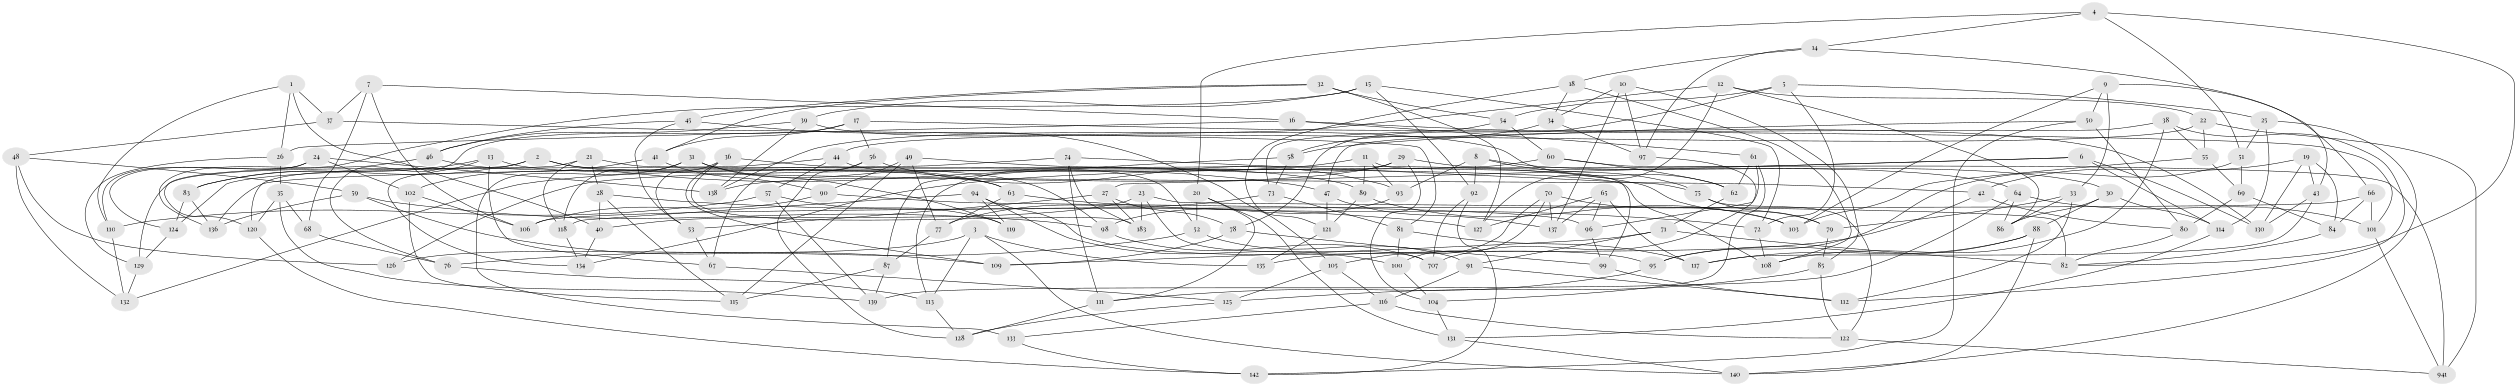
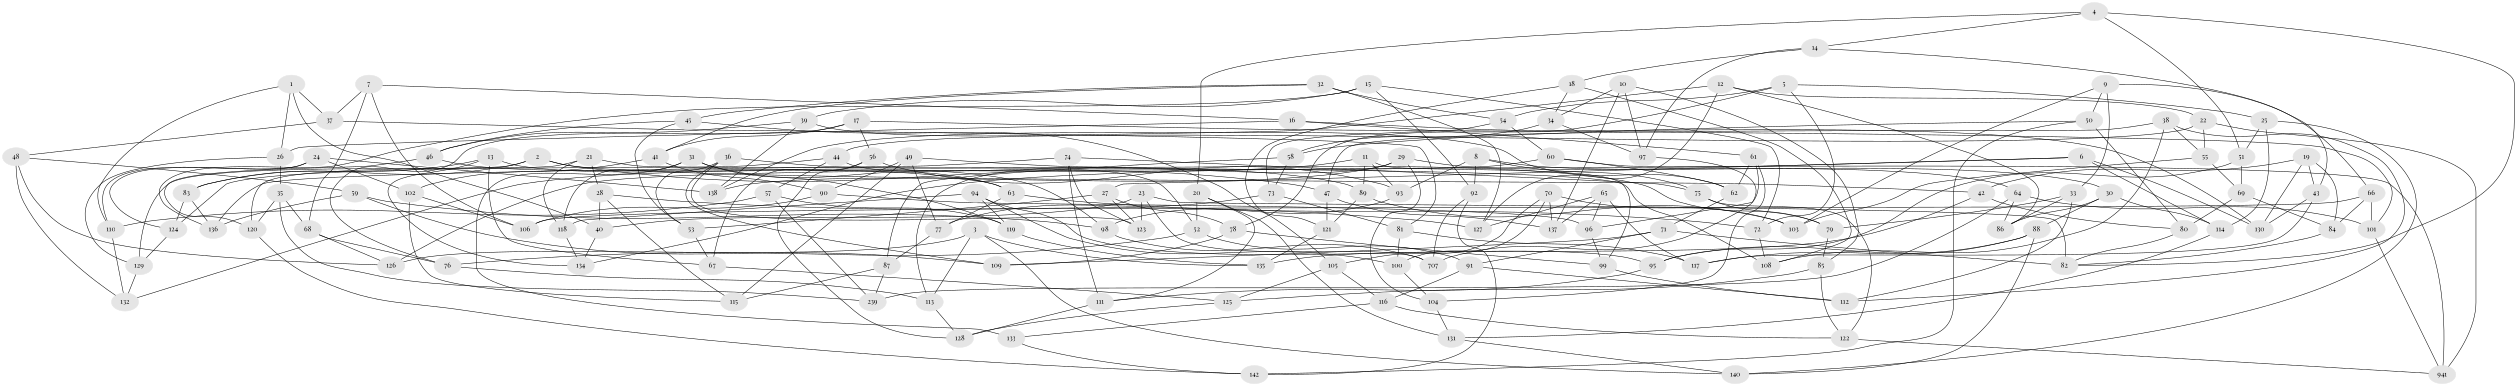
(1141, 229) -> (1141, 229)
none -> (350, 248)
none -> (1111, 254)
(873, 302) -> (873, 302)
